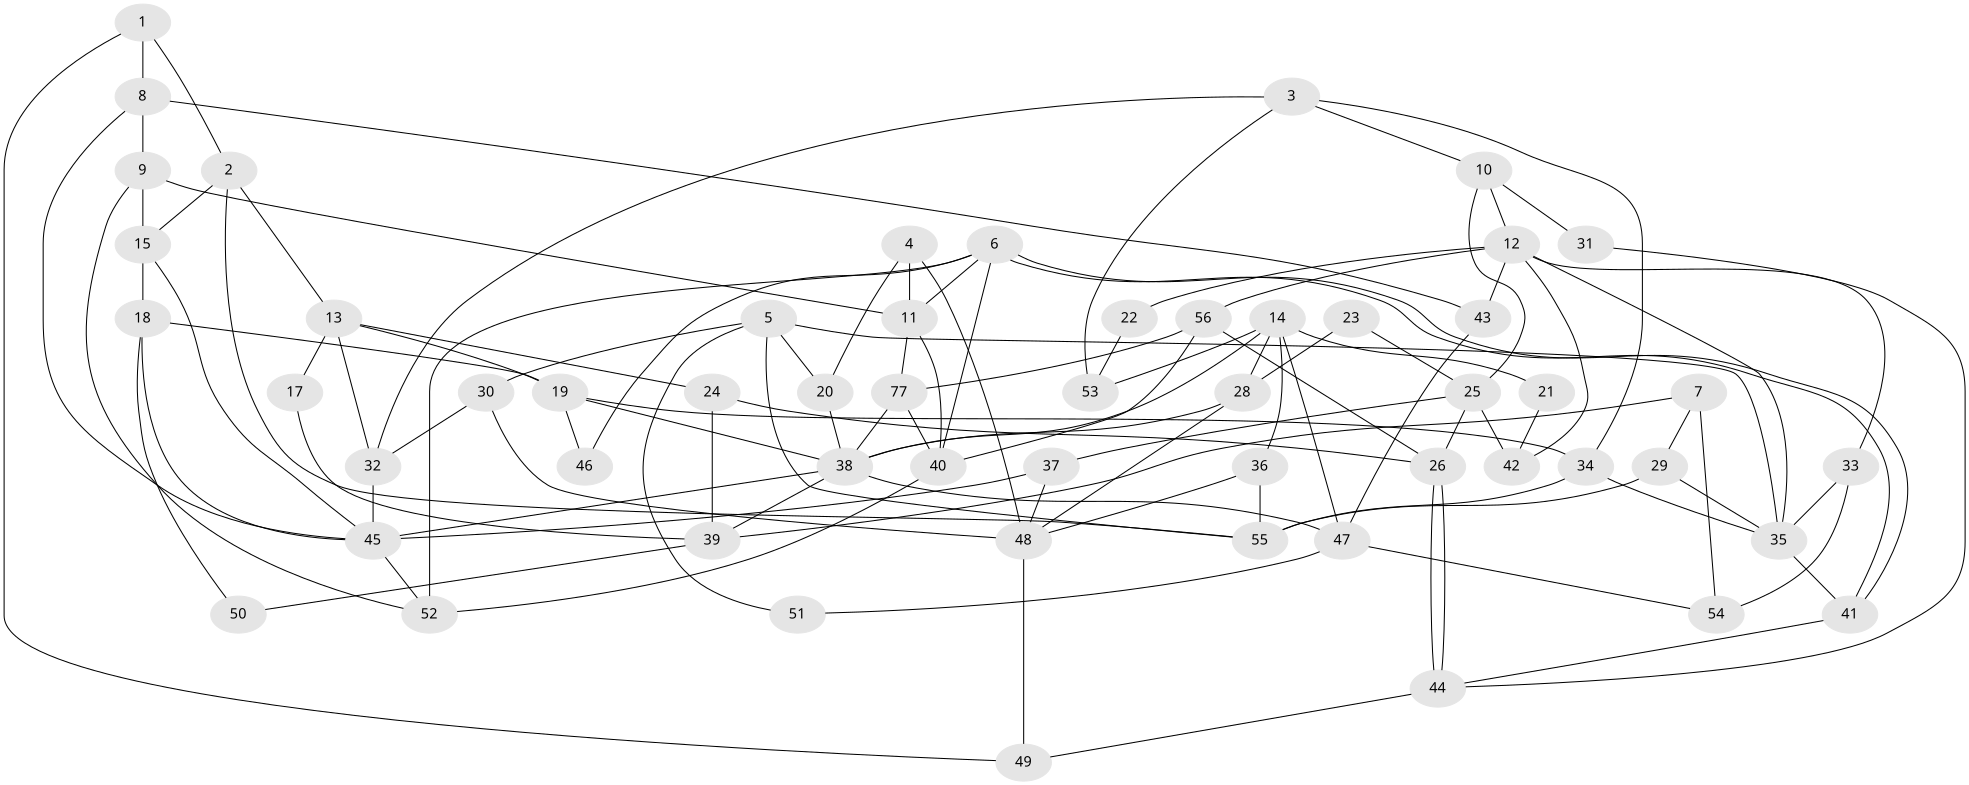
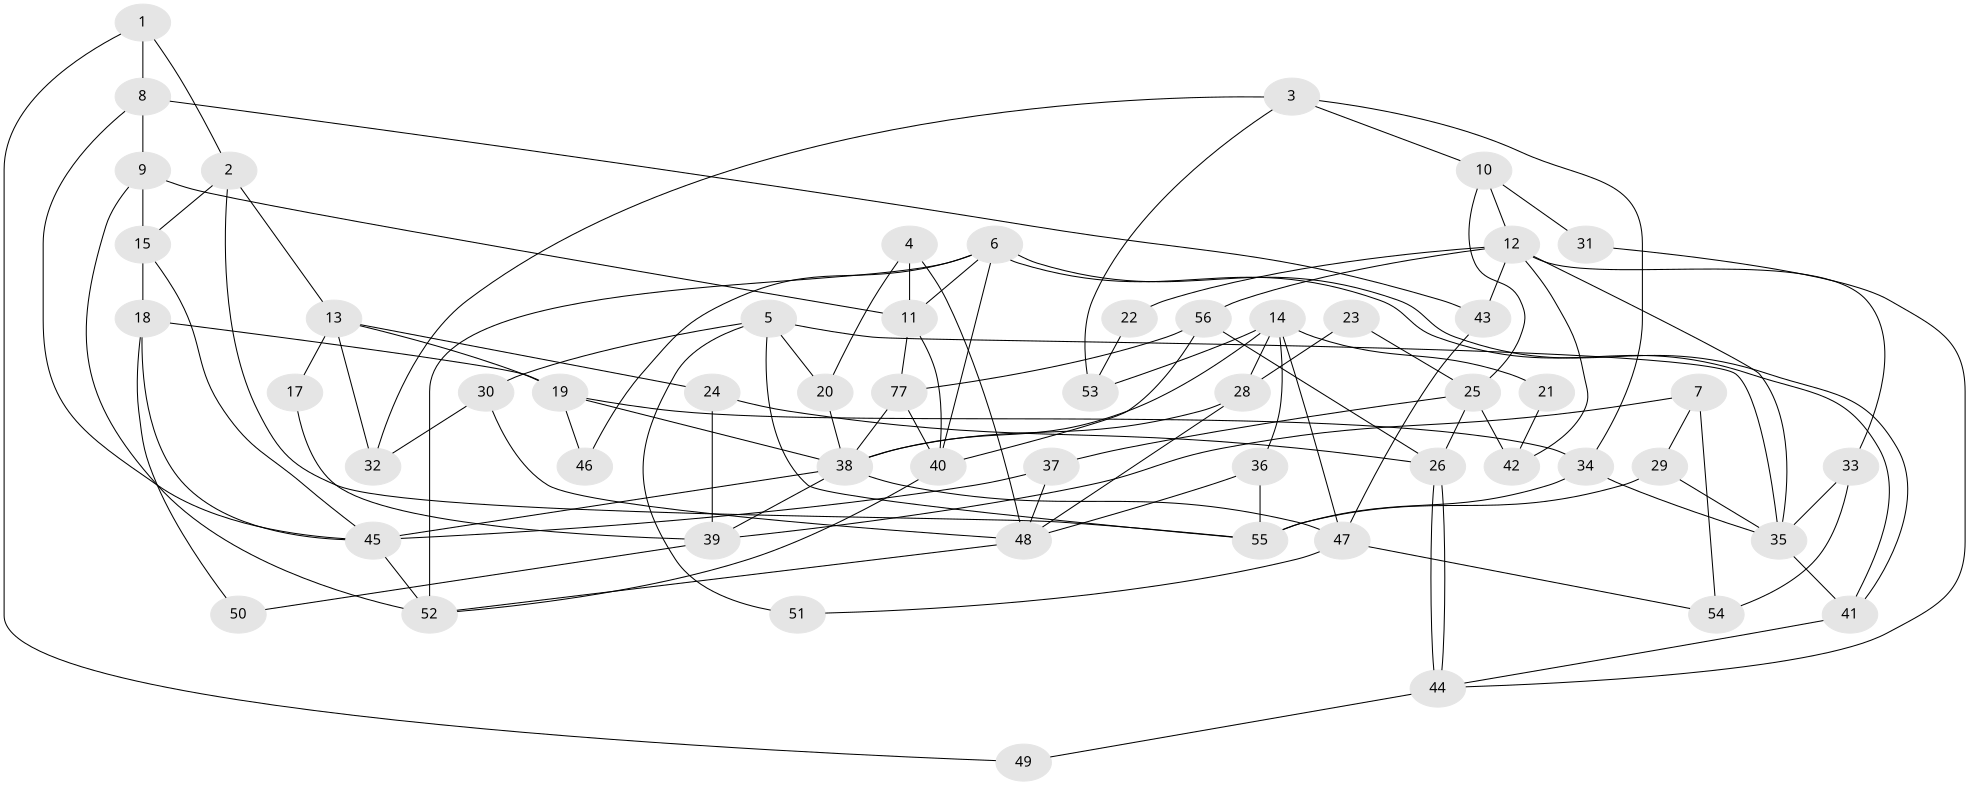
(373, 509) -> none
(1024, 652) -> (727, 578)
